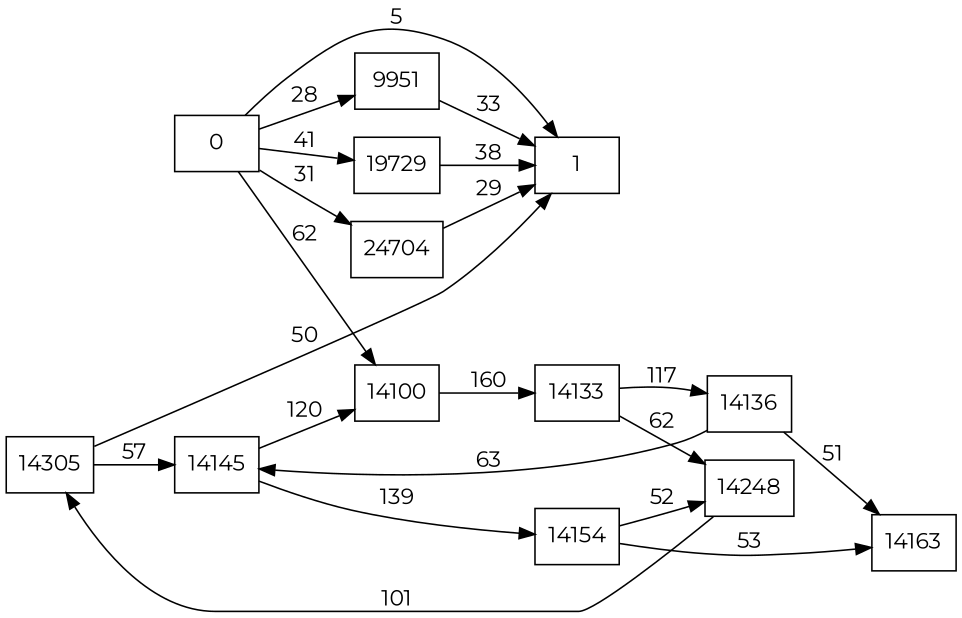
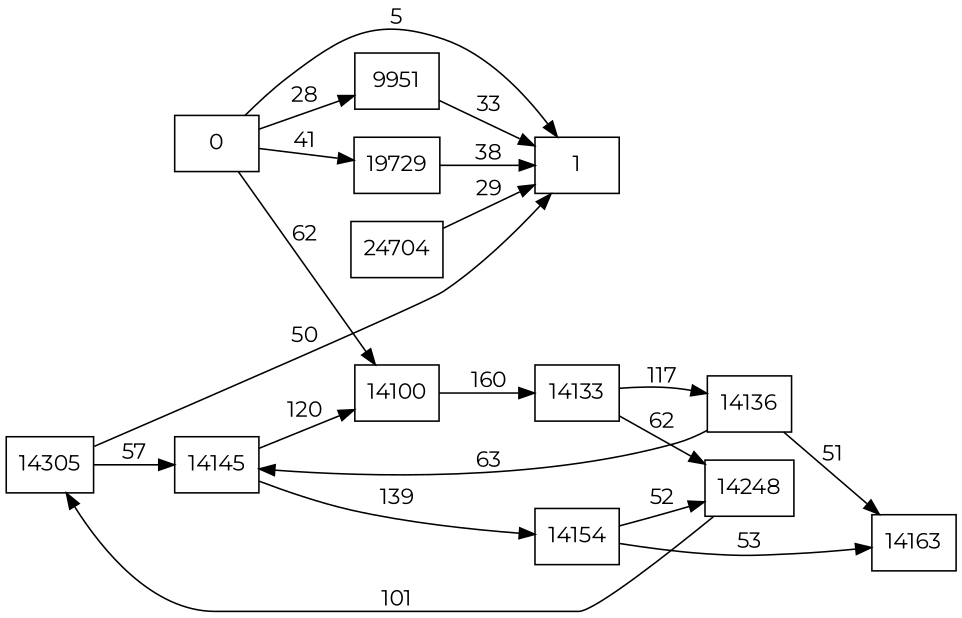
(298, 194) -> none
